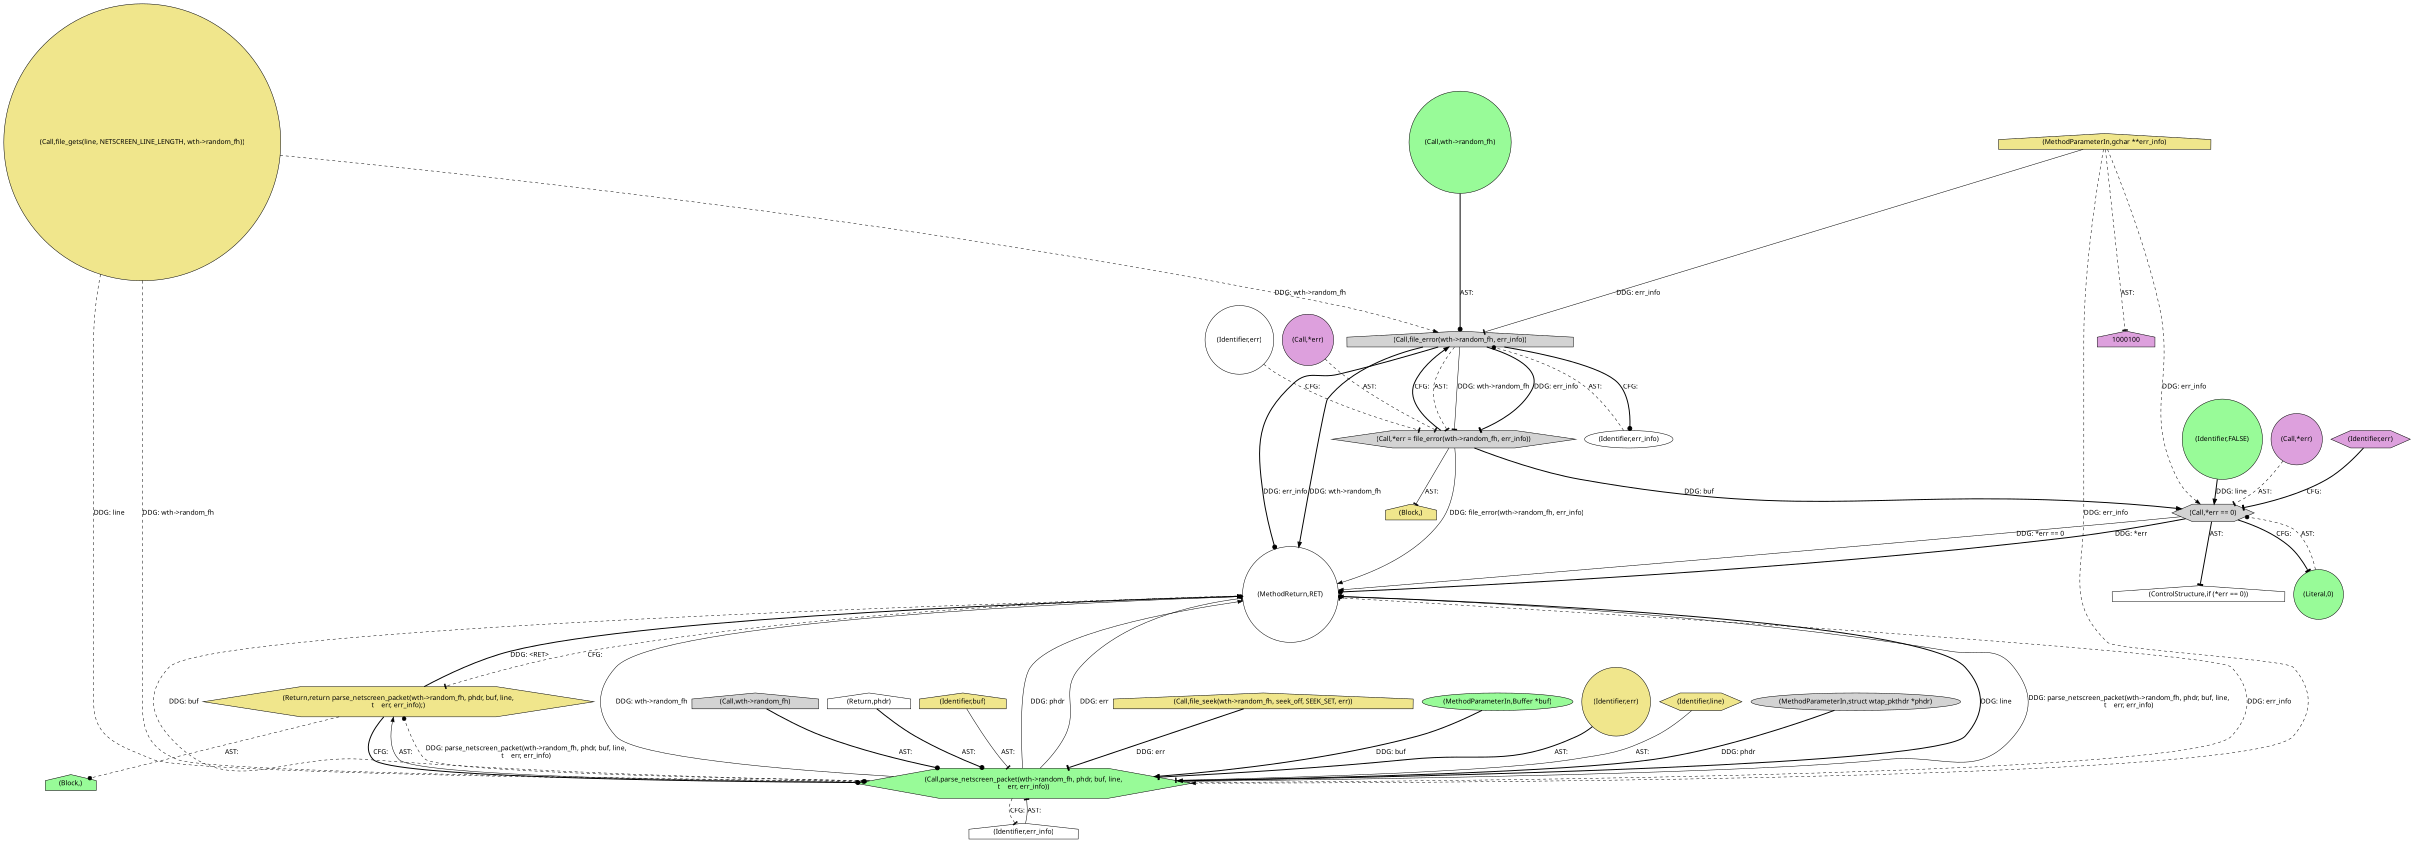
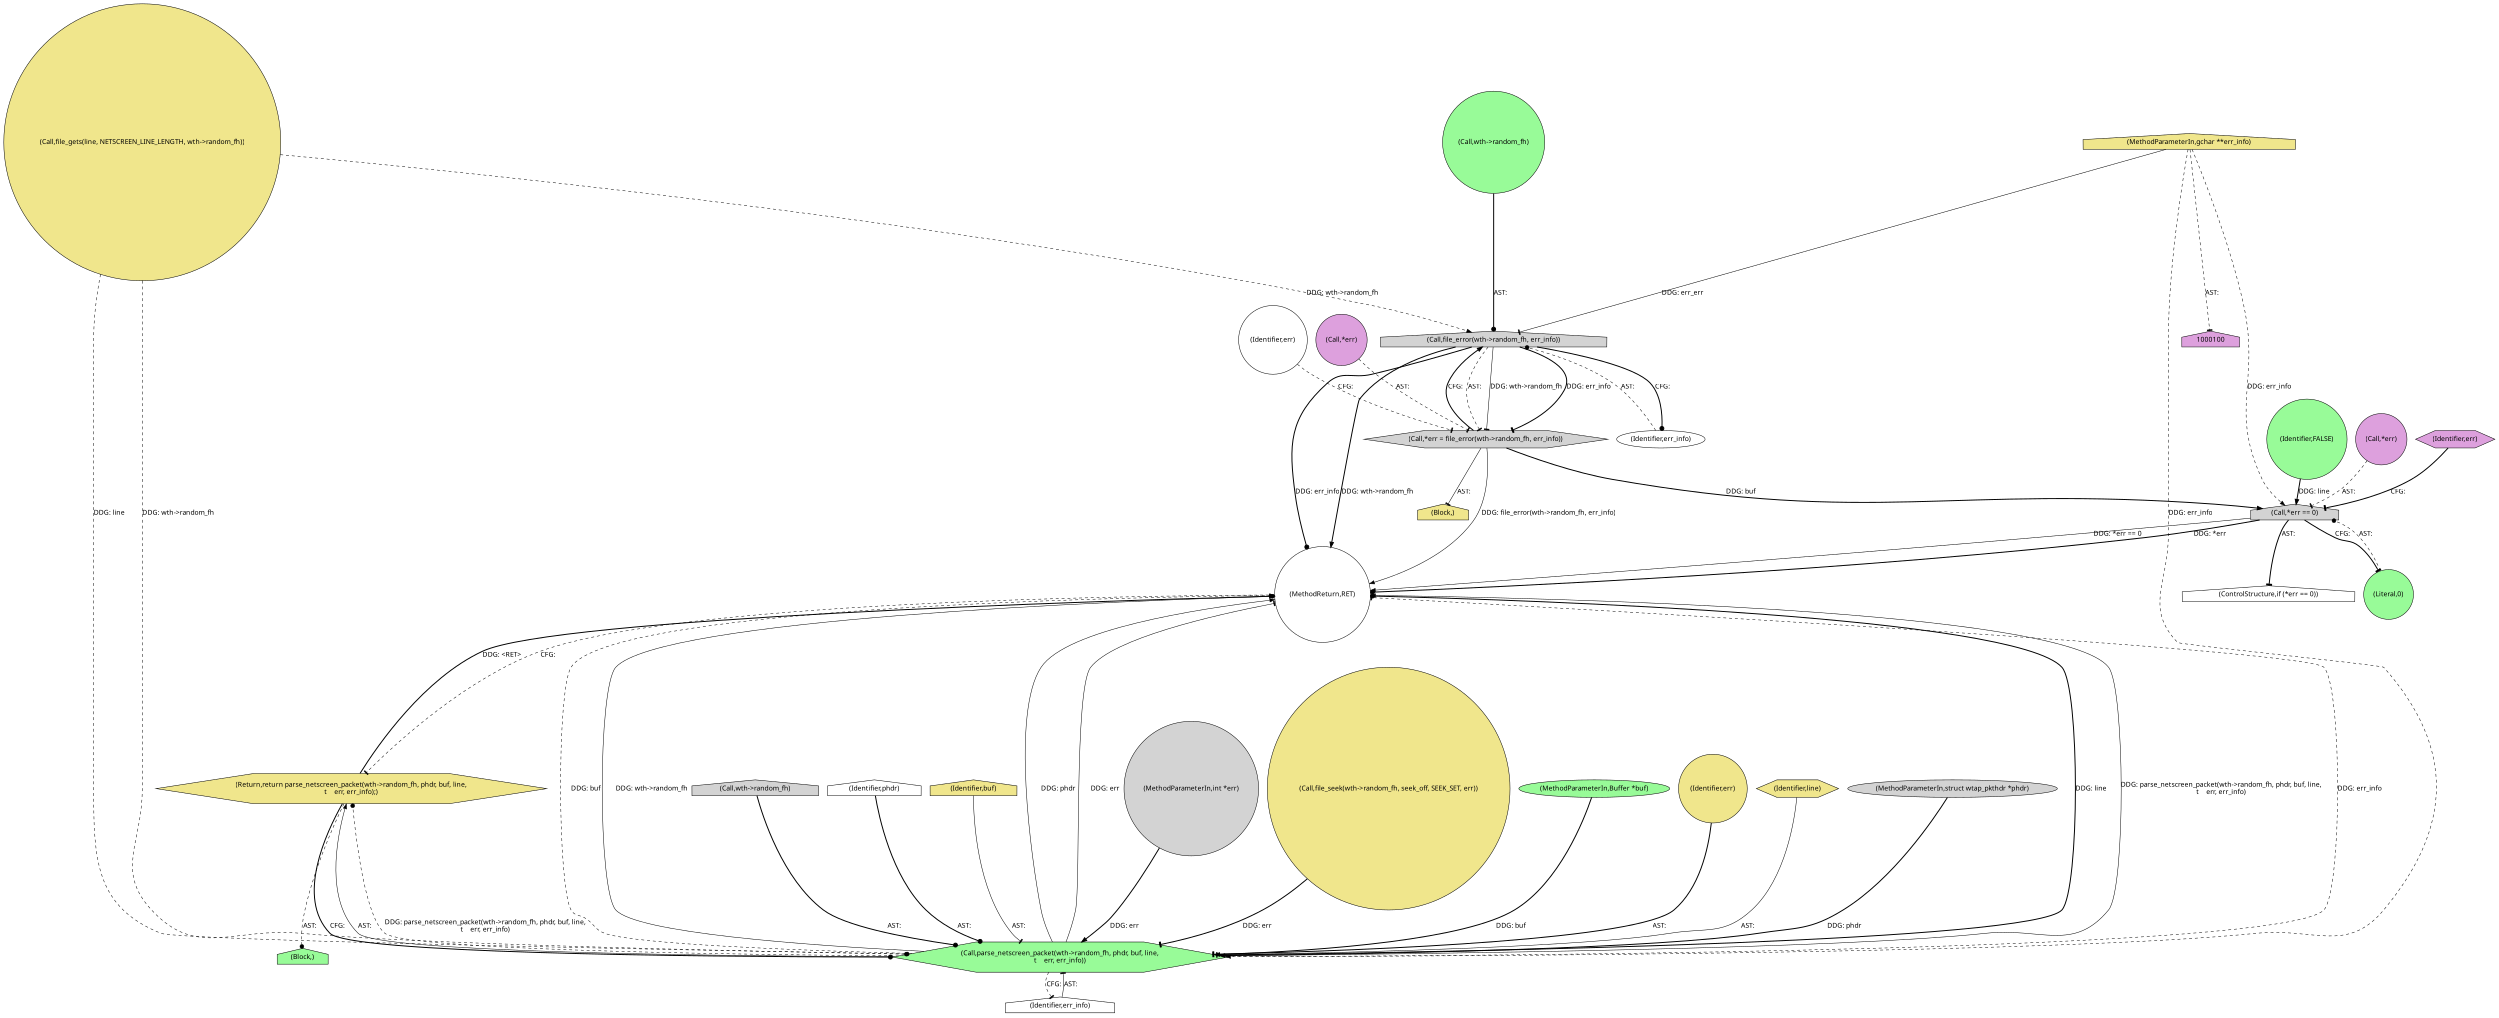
(1638, 293) -> (1683, 293)
(2213, 513) -> (2295, 513)
(869, 702) -> (874, 789)
(1263, 702) -> (1389, 789)
none -> (1191, 789)
